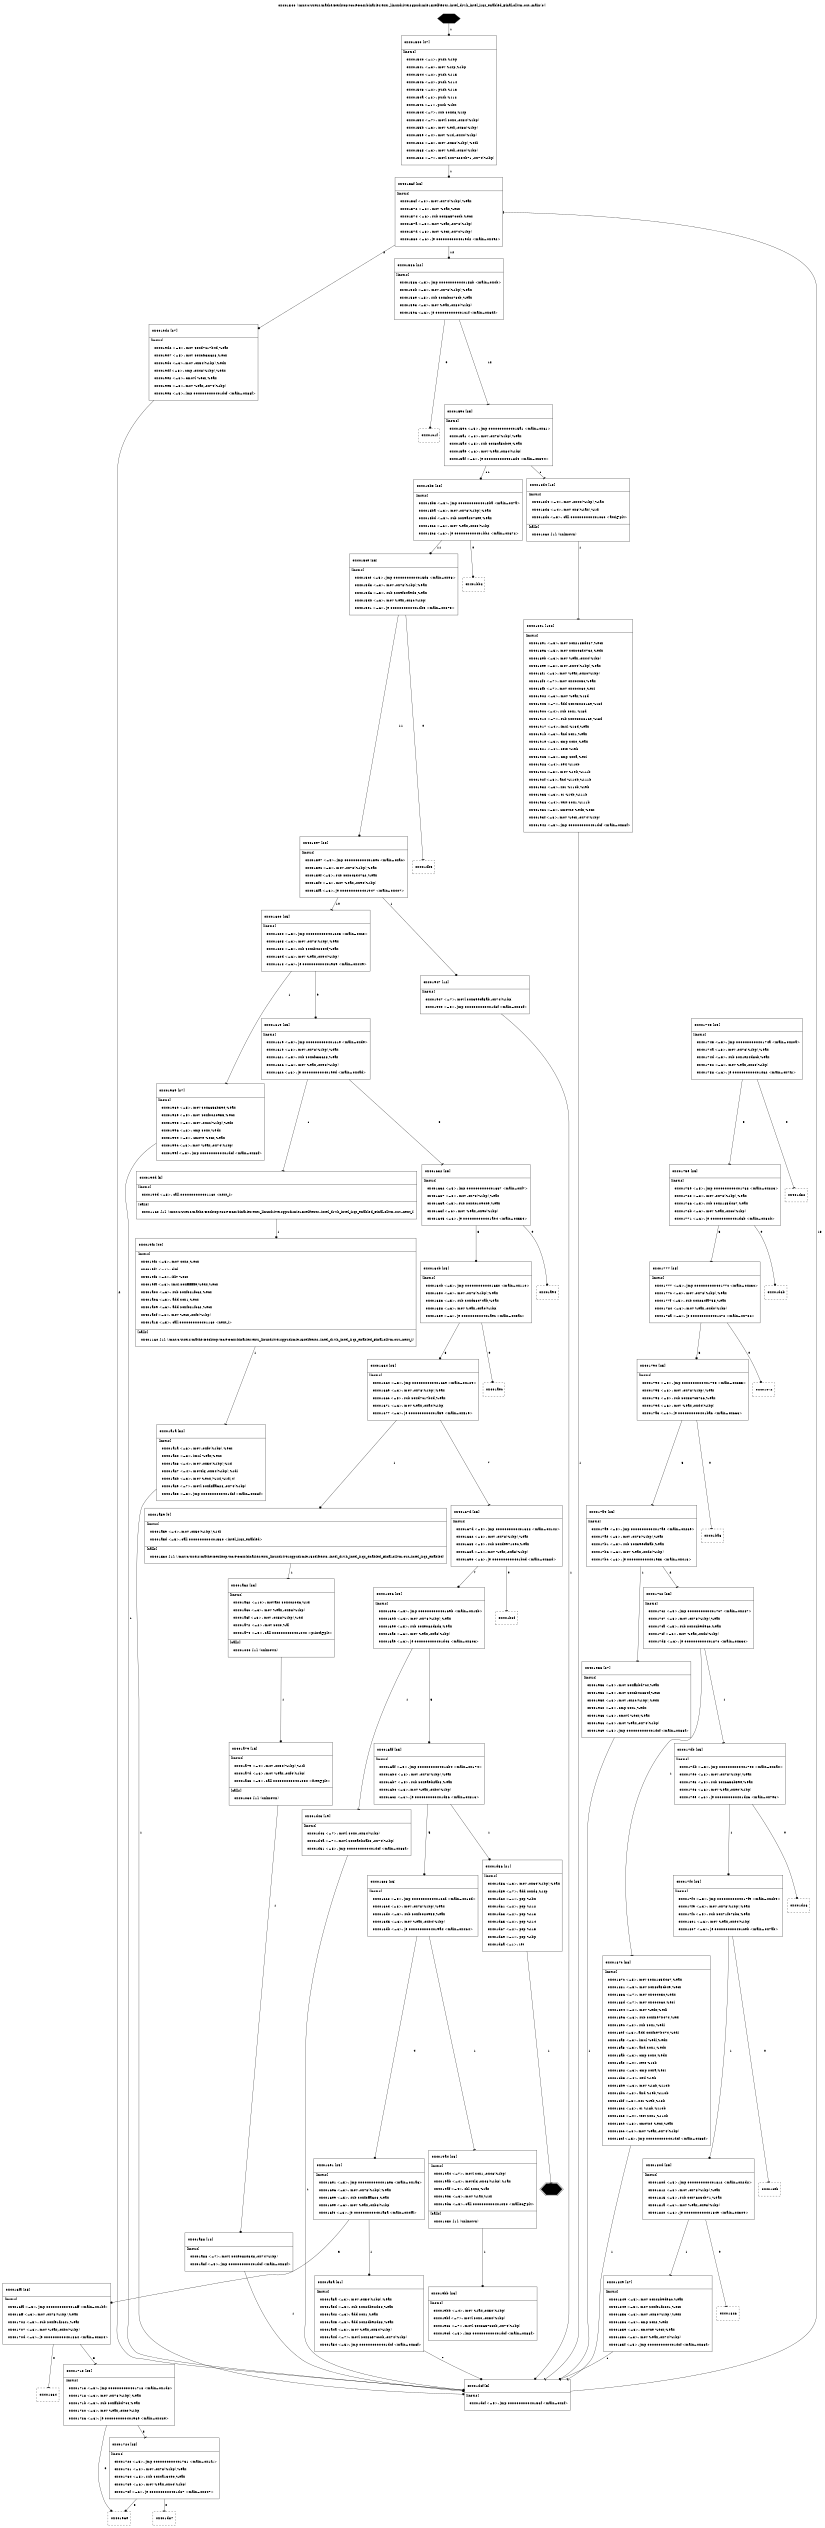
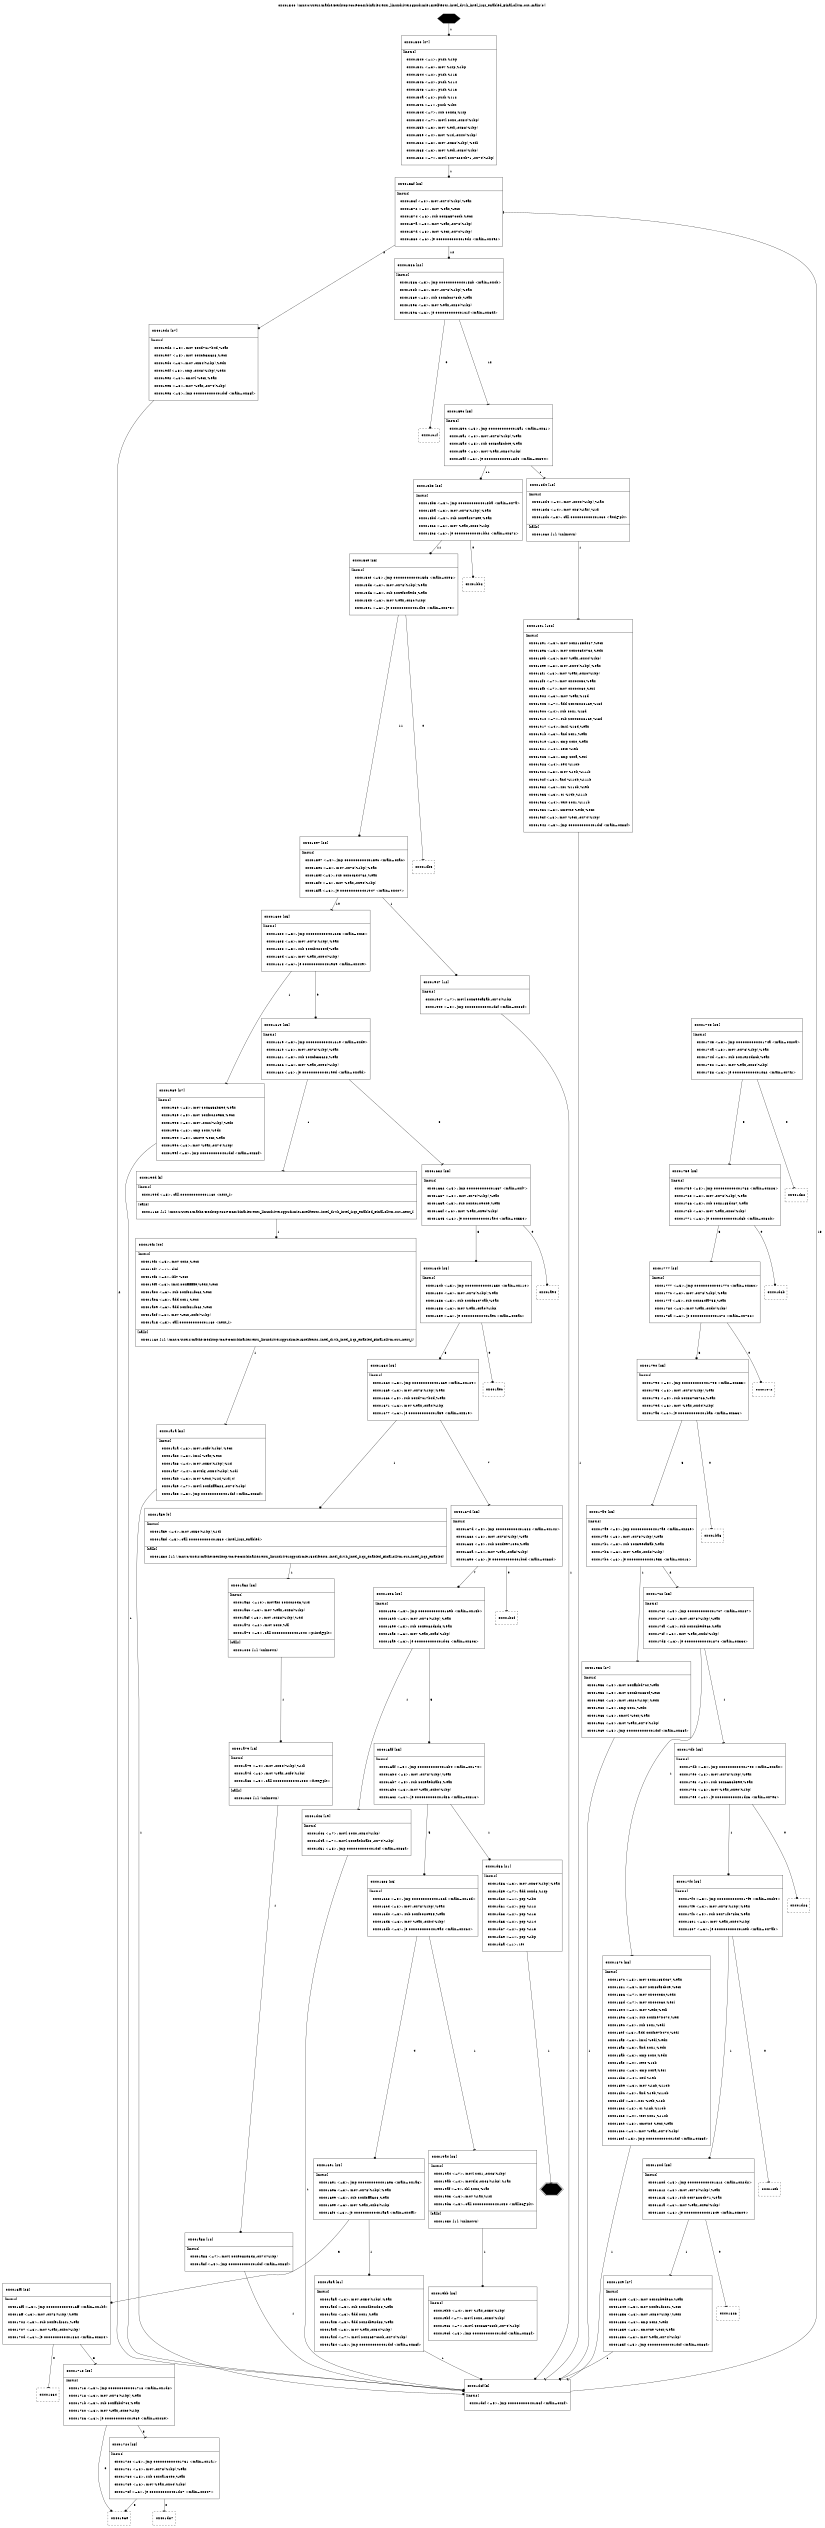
(442, 2358) -> (442, 2358)
